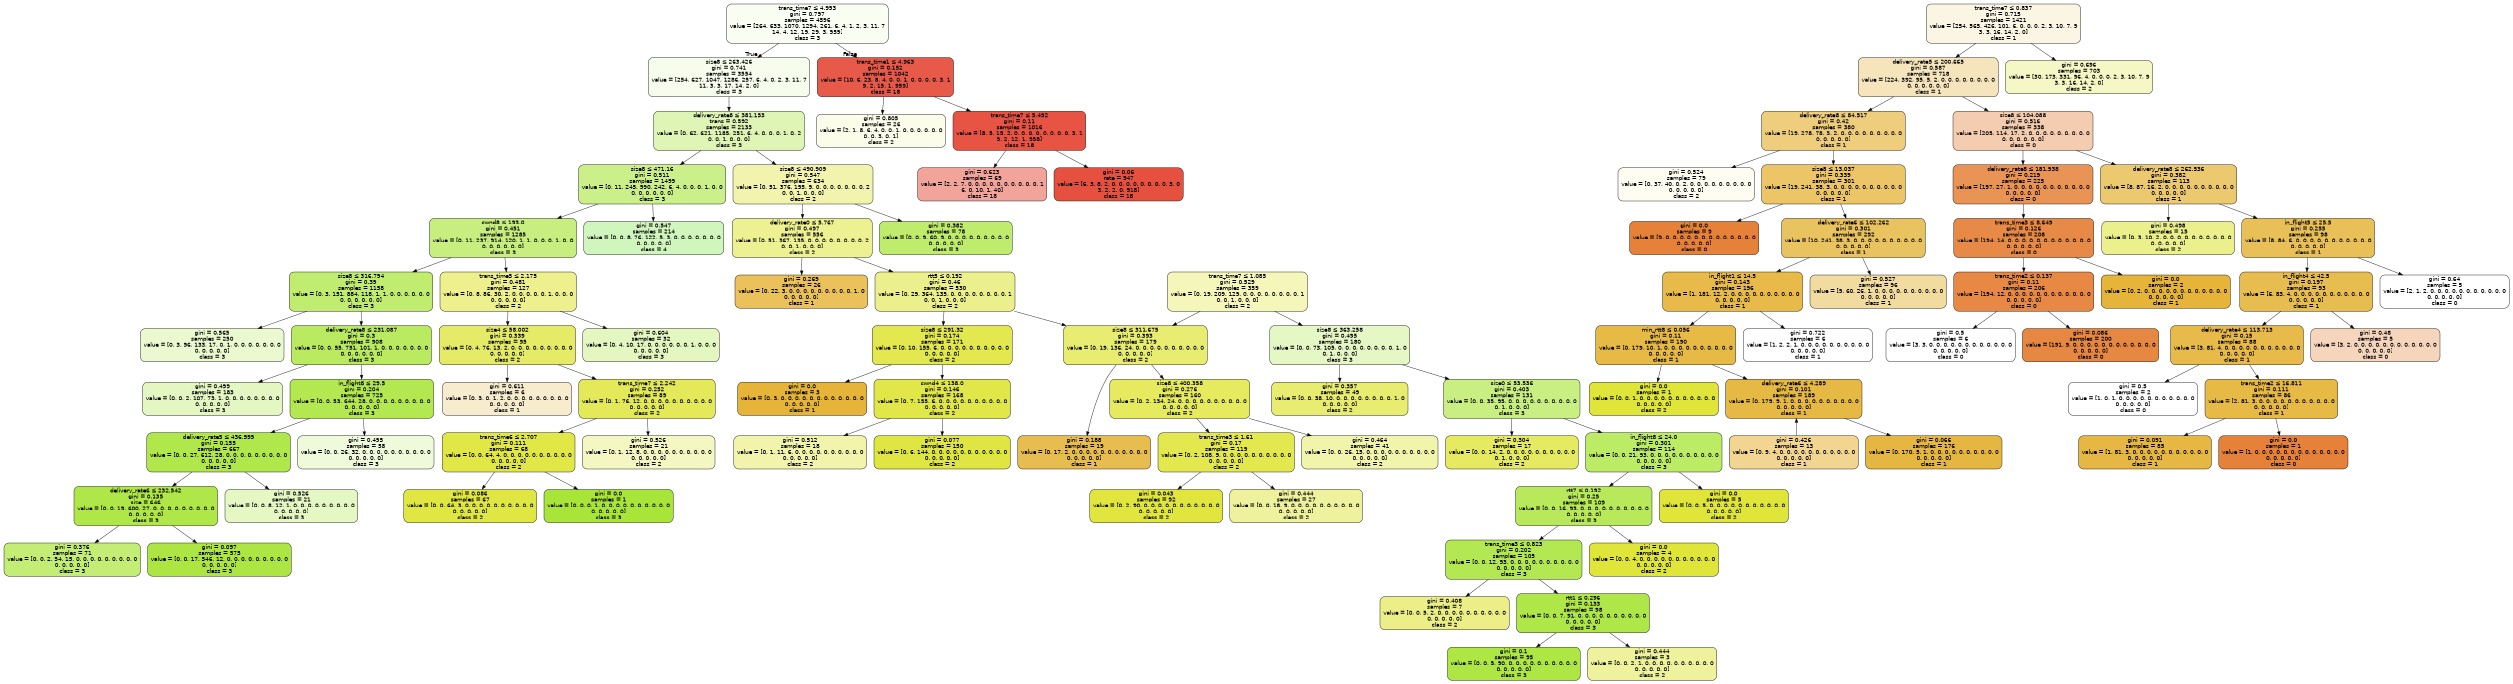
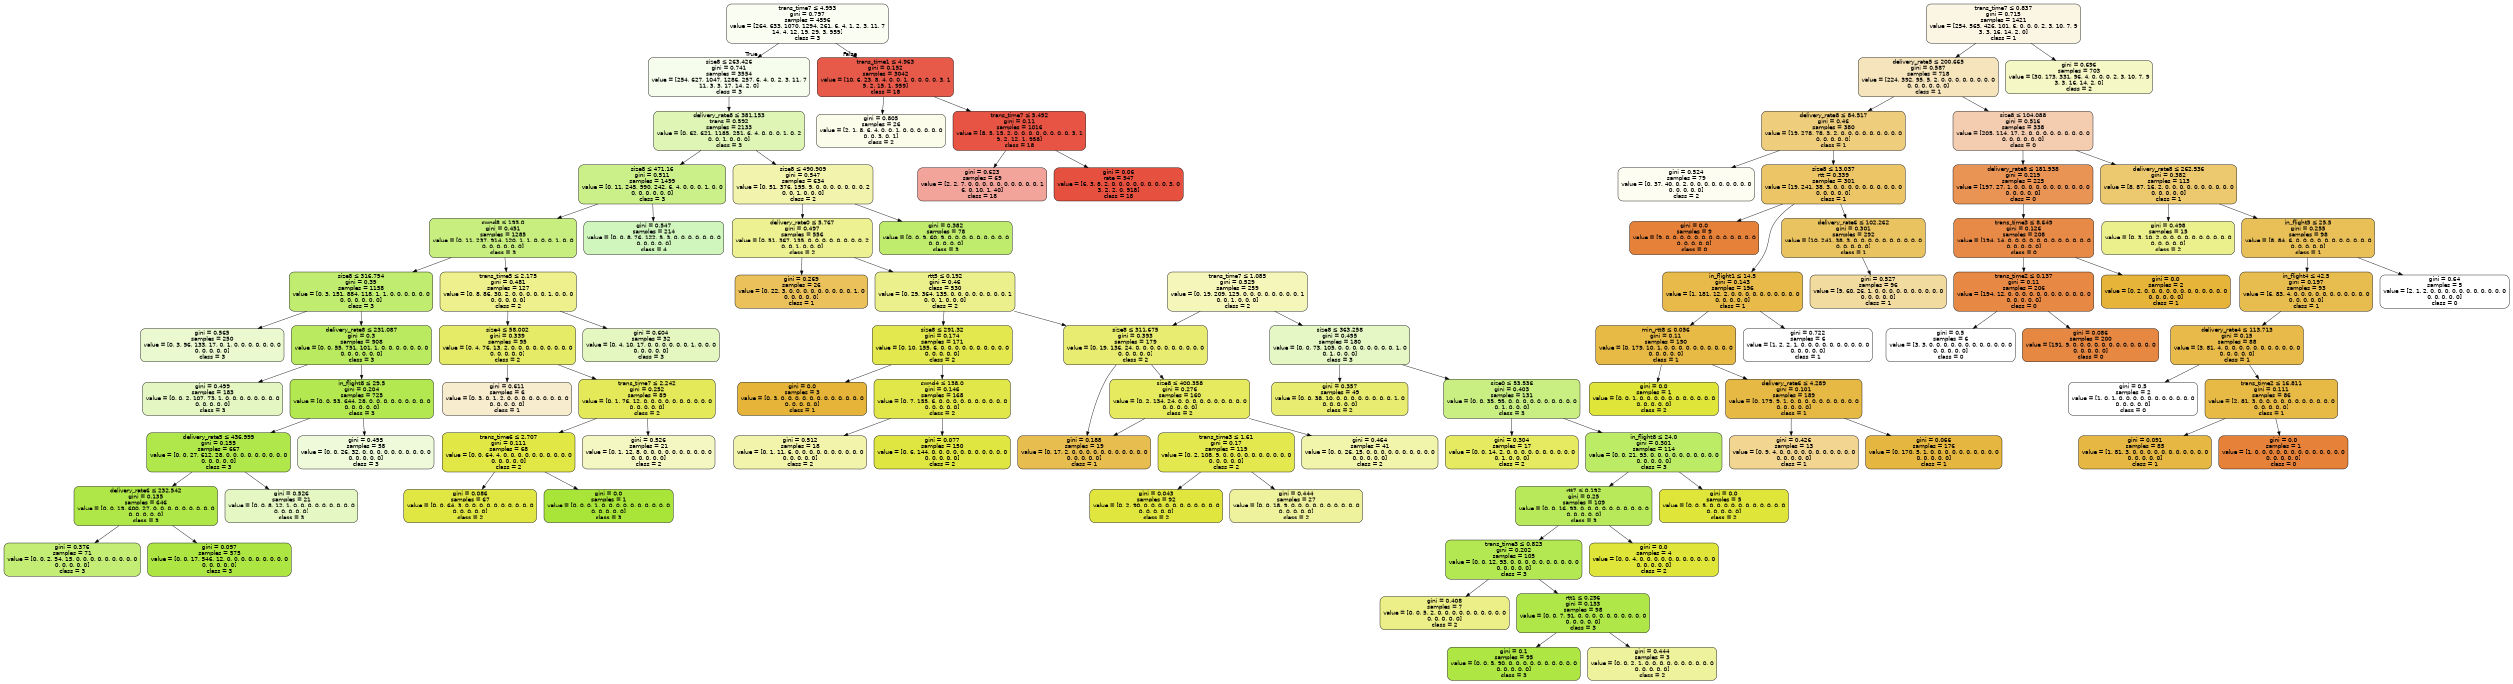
(885, 74) -> (885, 74)
(1833, 122) -> (1833, 122)
(1833, 175) -> (1833, 175)
(1795, 264) -> (1770, 234)
(945, 288) -> (945, 288)
(1237, 288) -> (1237, 288)
(2375, 345) -> none
(1202, 424) -> (1131, 426)
(1796, 429) -> (1791, 425)
(146, 503) -> (146, 503)
